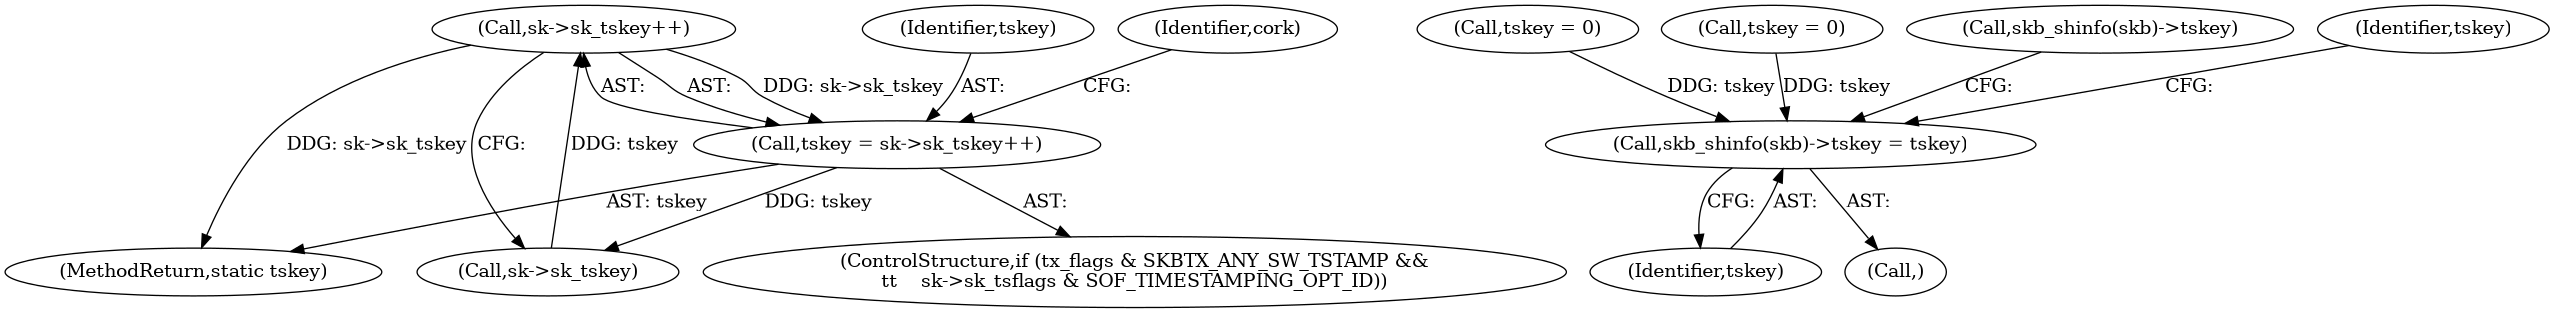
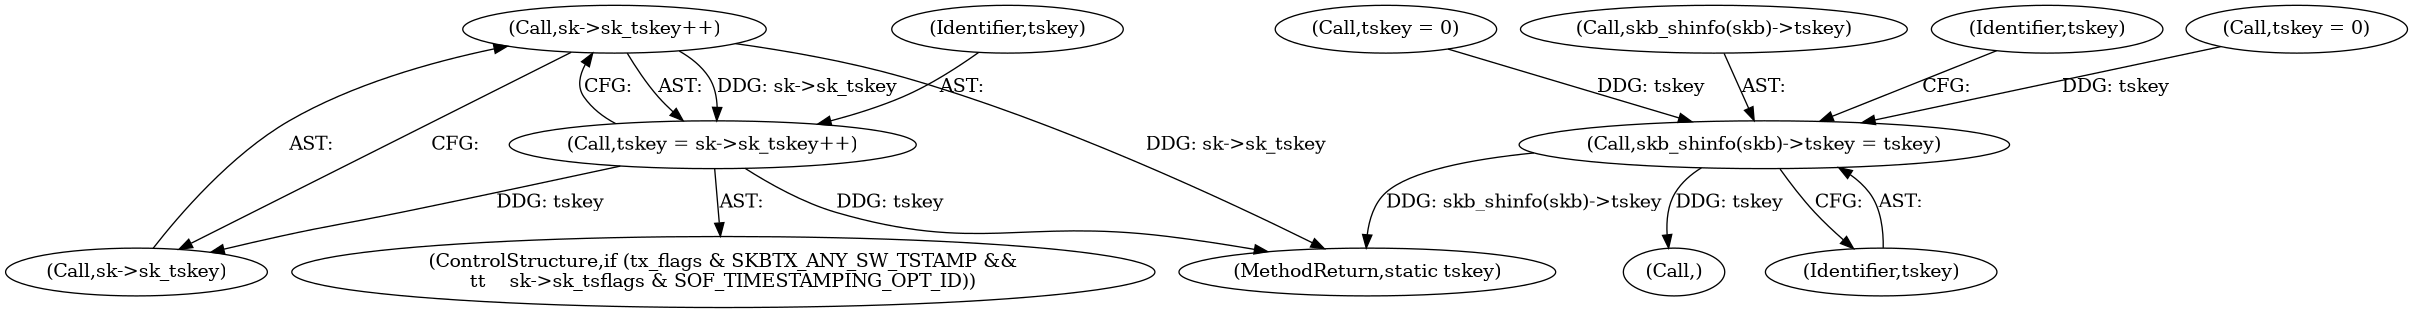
(1228, 29) -> none
(626, 87) -> (611, 87)
(1992, 87) -> (1767, 87)
(625, 145) -> (314, 145)
none -> (1434, 170)
(657, 202) -> (891, 202)
(1872, 202) -> (1730, 202)
